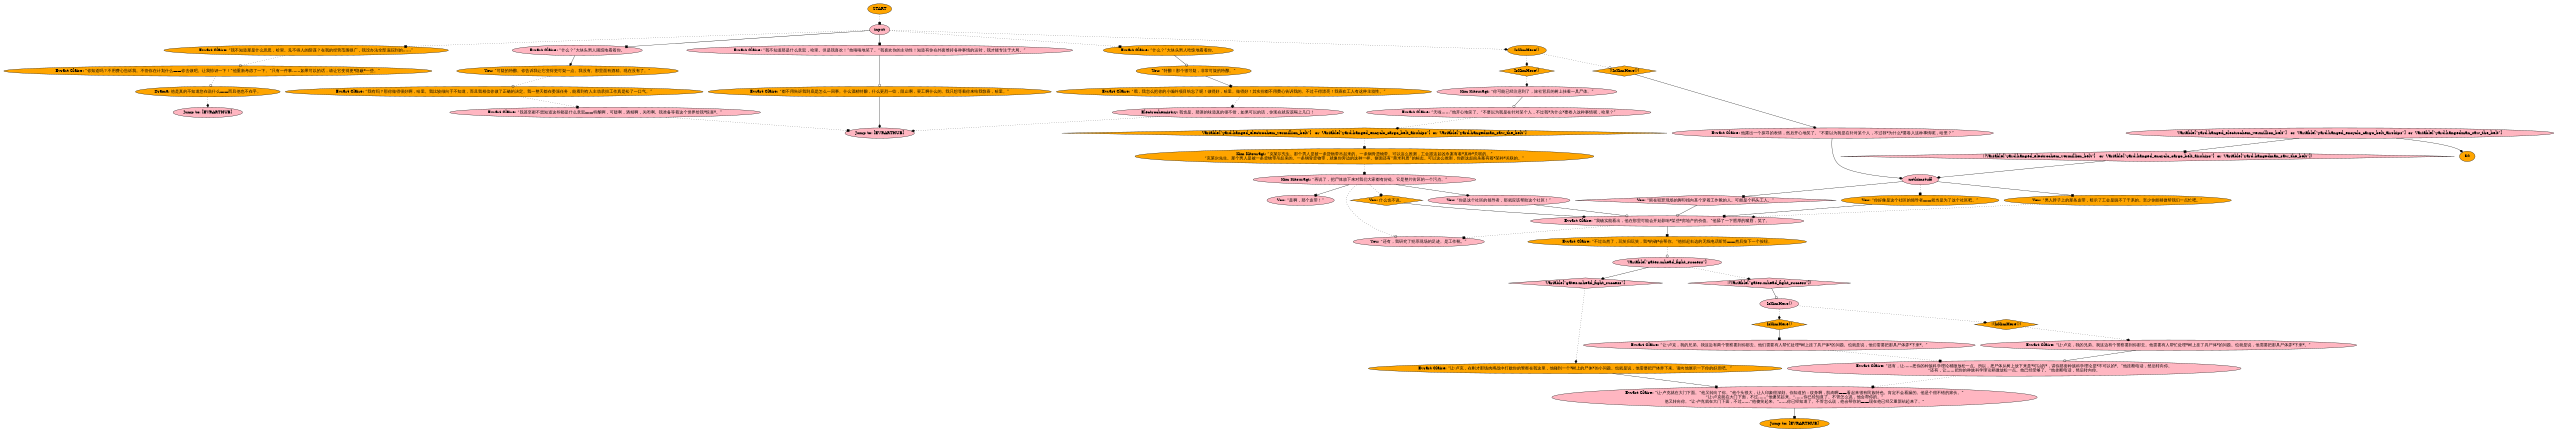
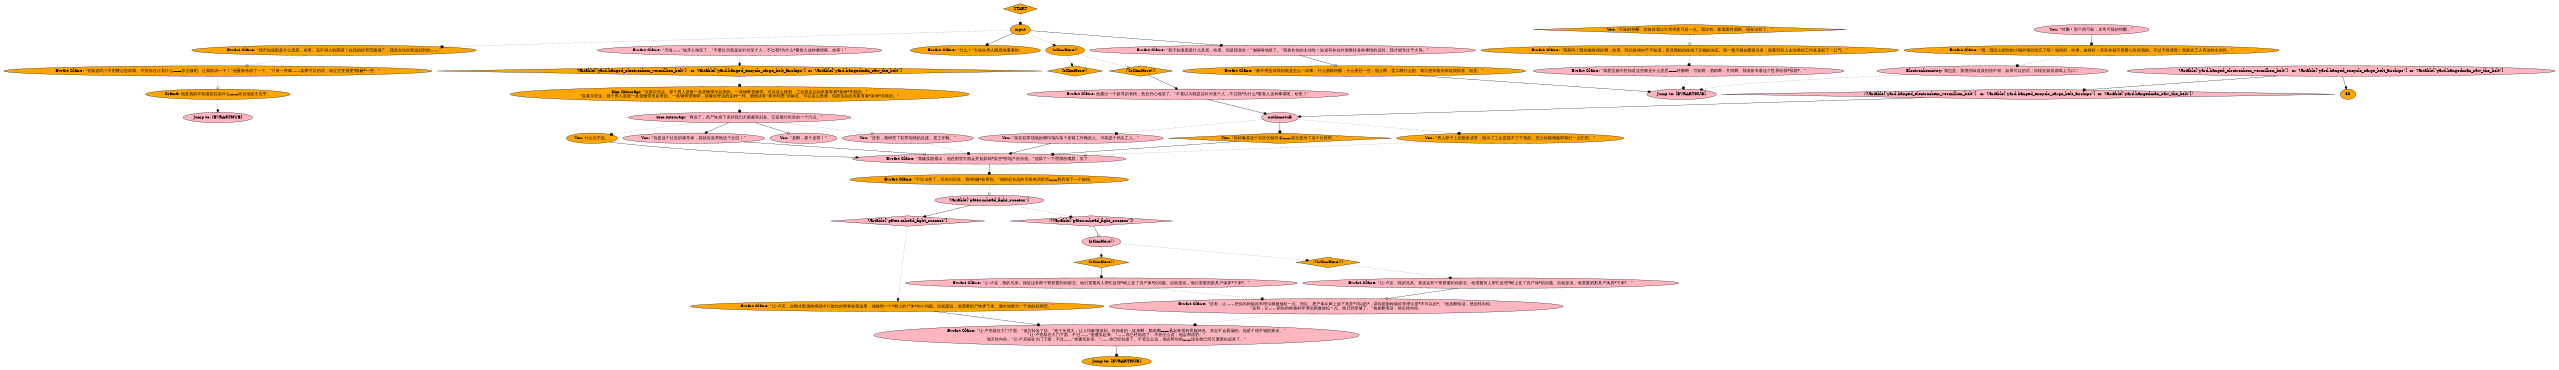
(880, 9) -> (1020, 9)
(880, 30) -> (1020, 30)
(577, 50) -> (975, 50)
(1168, 50) -> none
(573, 59) -> none
(567, 71) -> (1690, 30)
(1194, 71) -> (2092, 30)
(1527, 92) -> none
(2004, 188) -> (1377, 126)
(1824, 189) -> (1190, 126)
(1920, 189) -> (1280, 126)
(1333, 190) -> (771, 128)
(1387, 200) -> (592, 138)
(1706, 200) -> (1071, 138)
(1920, 200) -> (1280, 138)
(1688, 210) -> (1032, 148)
(1898, 210) -> (1258, 149)
(1539, 232) -> (947, 148)
